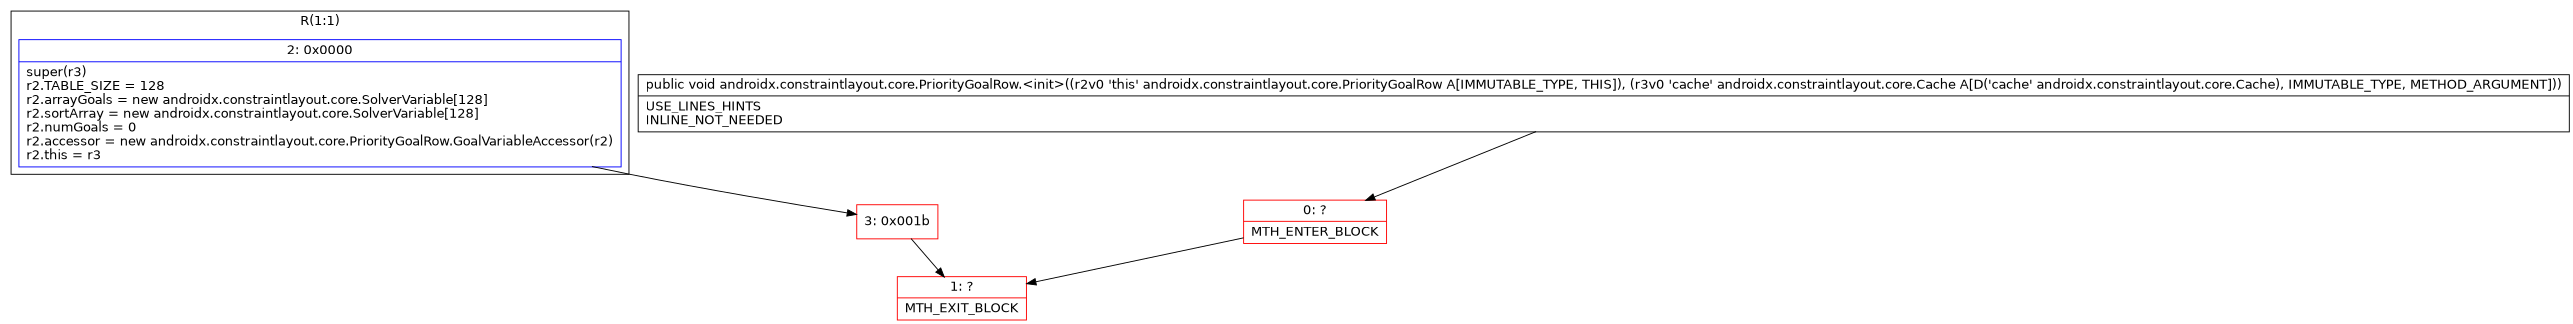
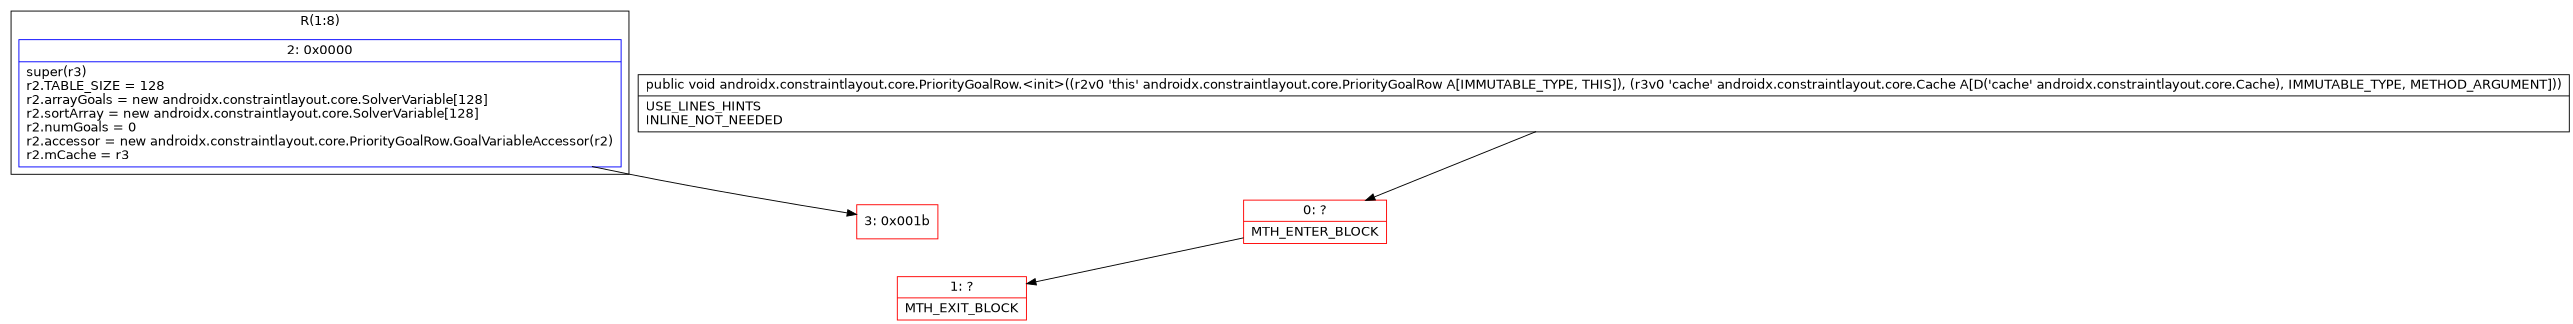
(320, 22) -> (320, 22)
(64, 155) -> (78, 155)
(925, 254) -> none
